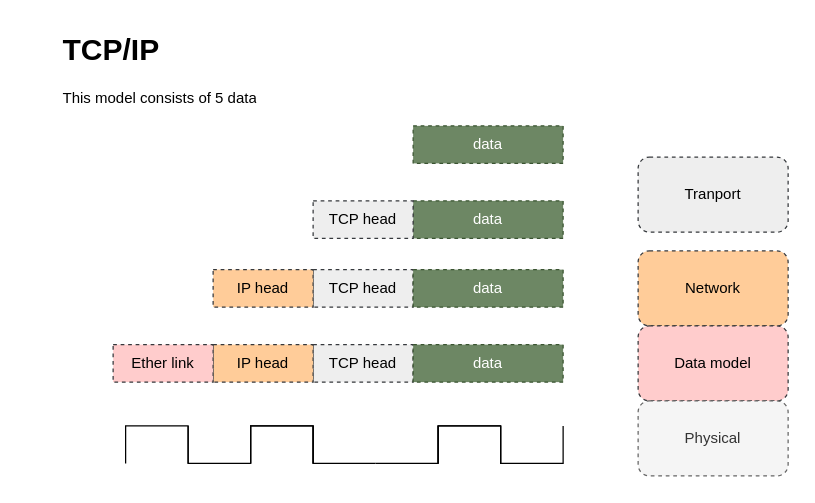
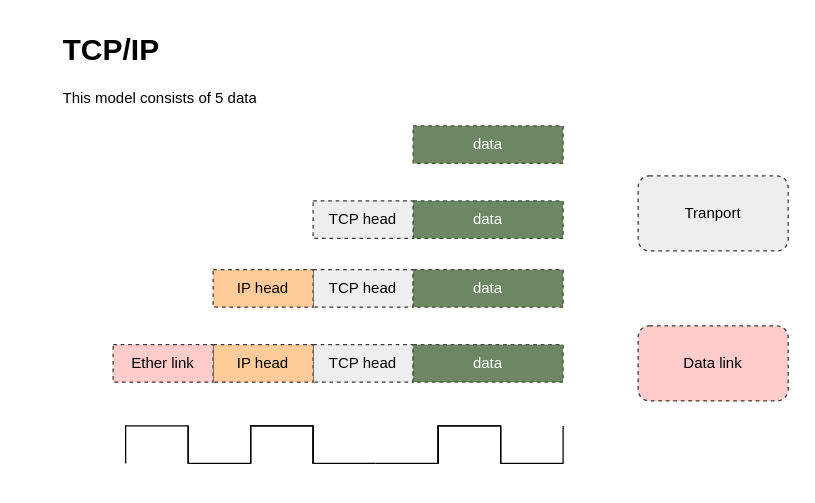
(713, 194) -> (713, 213)
(713, 288) -> none
(713, 363) -> (713, 363)
(713, 438) -> none
